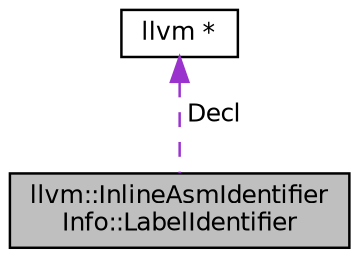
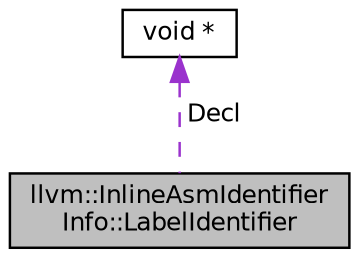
(180, 33) -> (180, 33)
